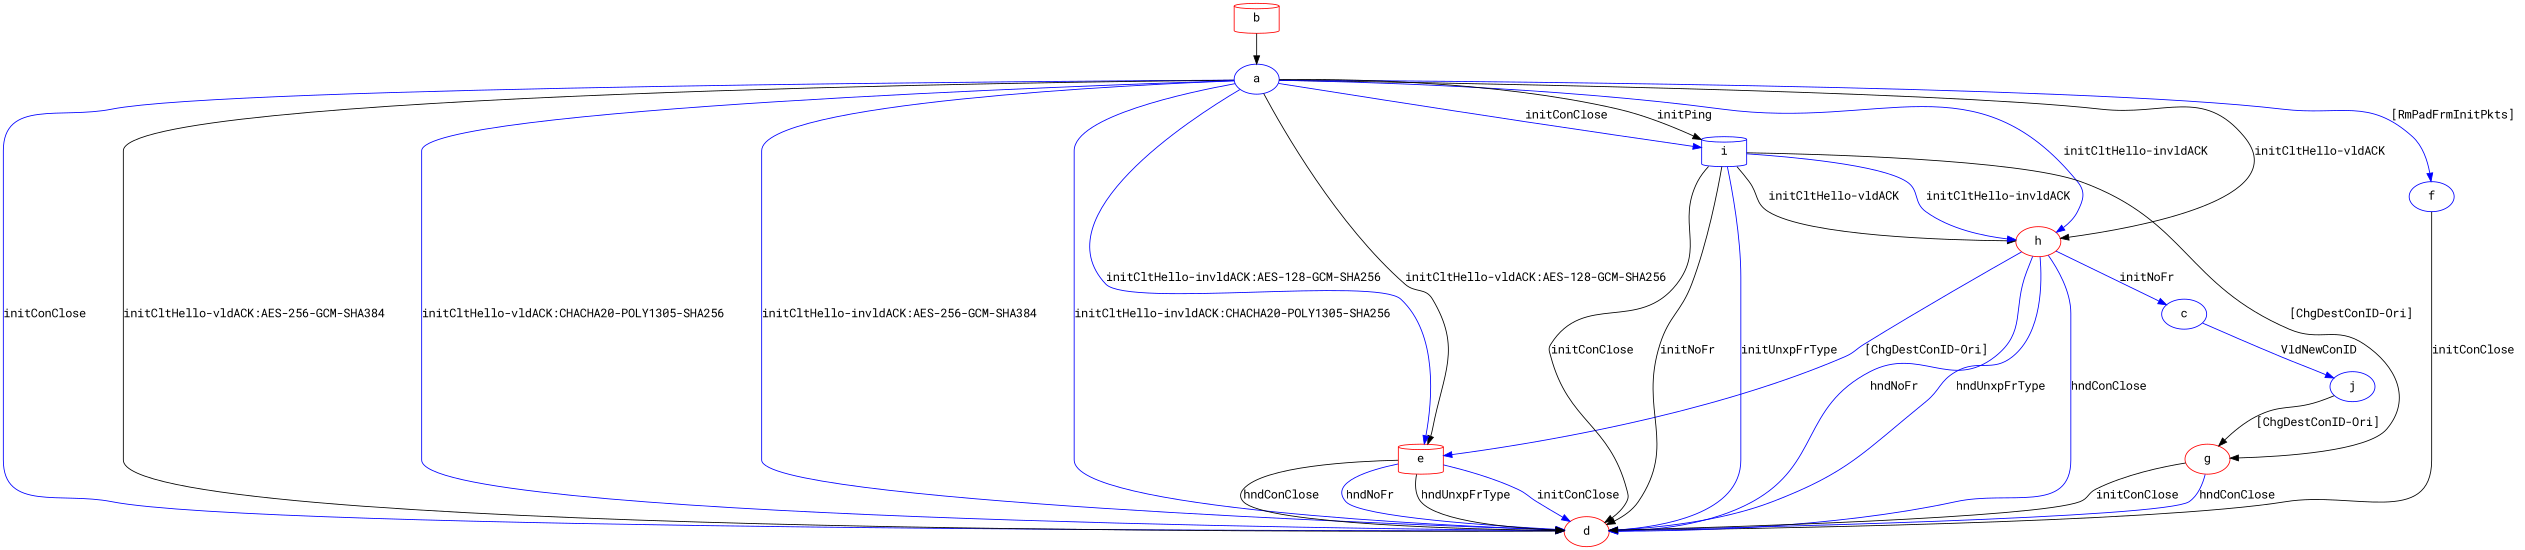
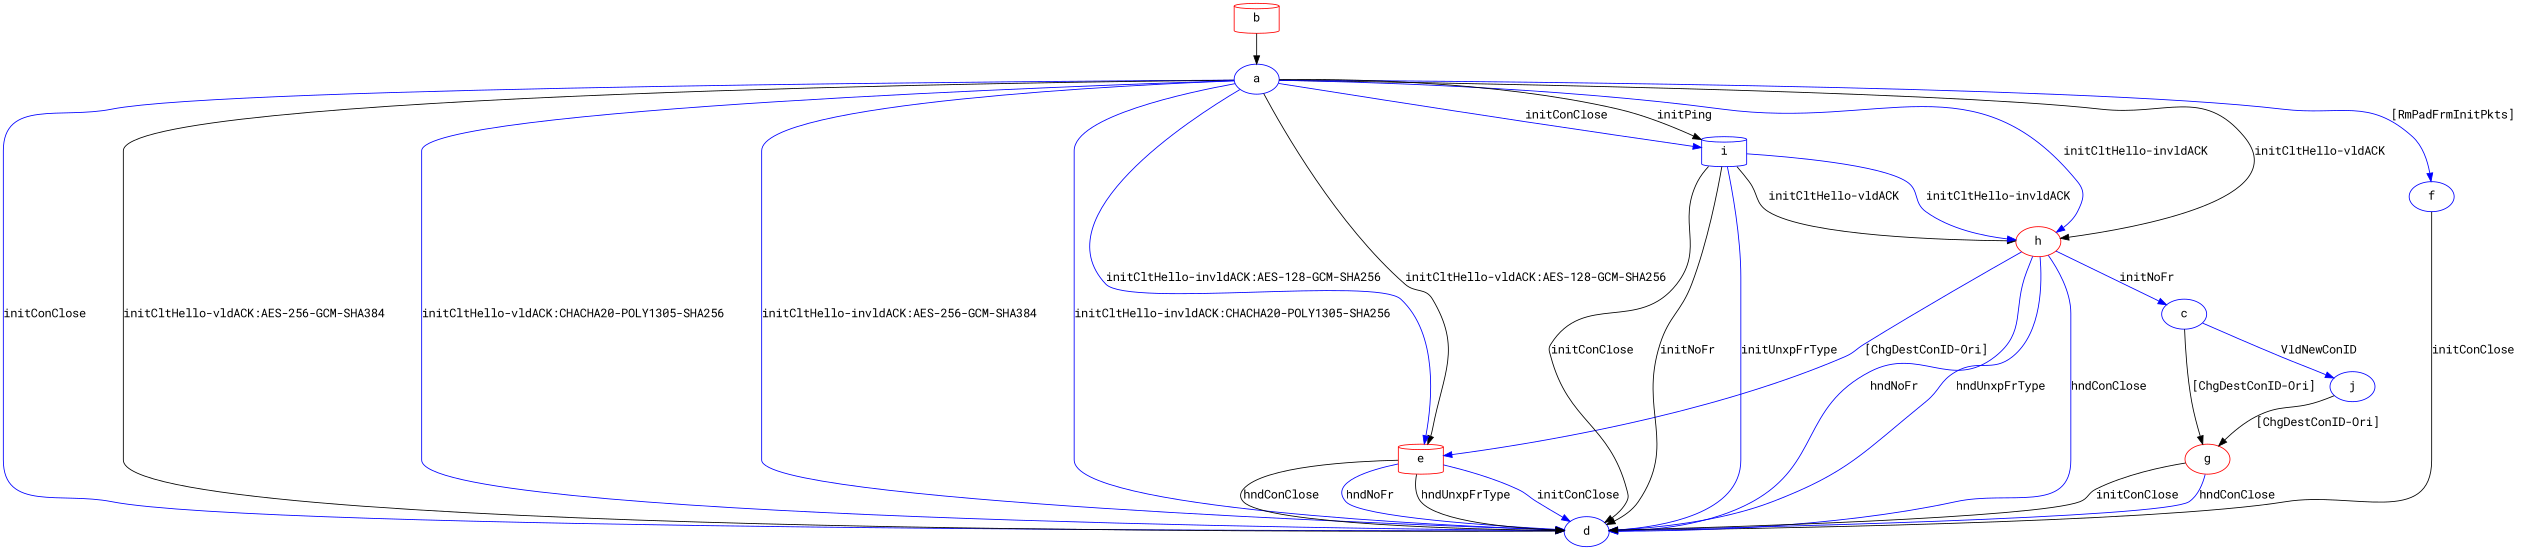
(2185, 252) -> (2189, 383)
(1587, 532) -> (1587, 532)
